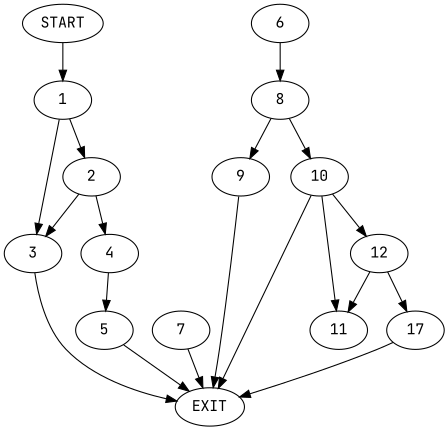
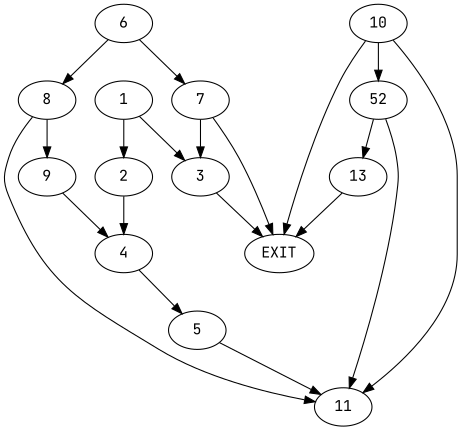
(63, 23) -> none
none -> (158, 58)
(297, 134) -> (94, 309)
(66, 211) -> (200, 133)
(379, 254) -> (378, 100)
(228, 287) -> (81, 211)
(415, 330) -> (358, 177)
(152, 365) -> (265, 366)
